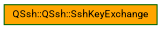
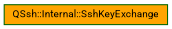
(81, 15) -> (86, 15)
